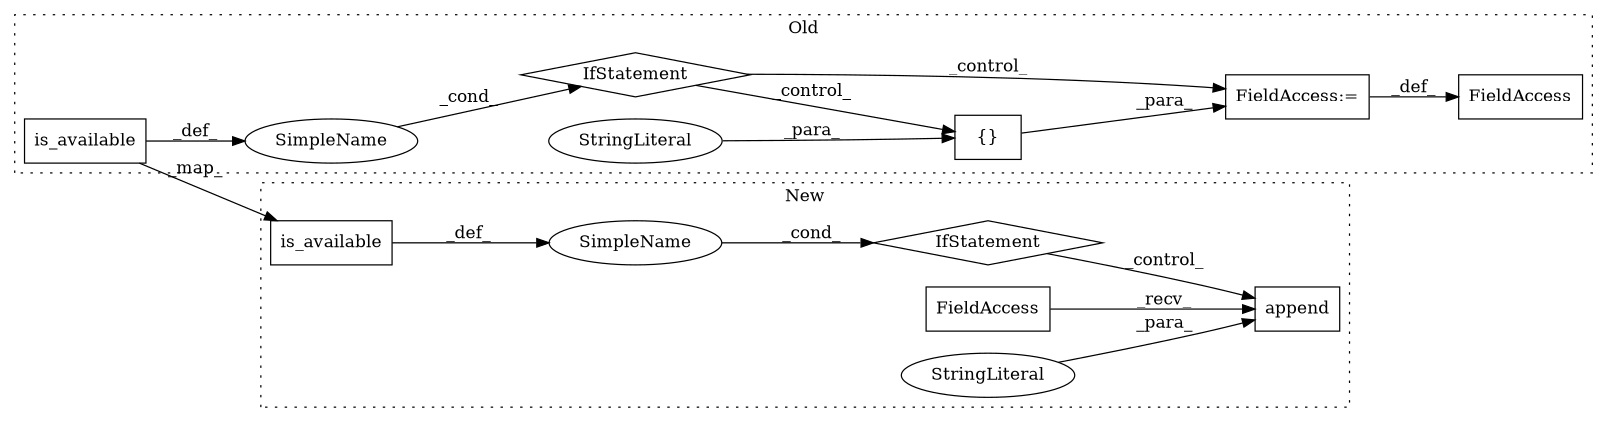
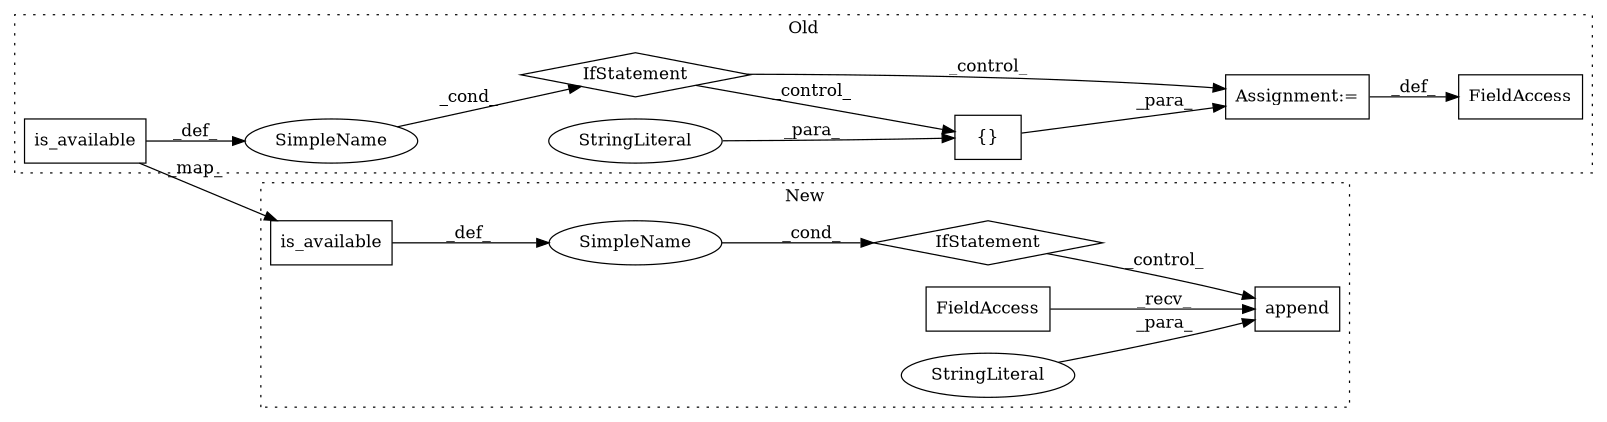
(1297, 97) -> (1297, 97)
